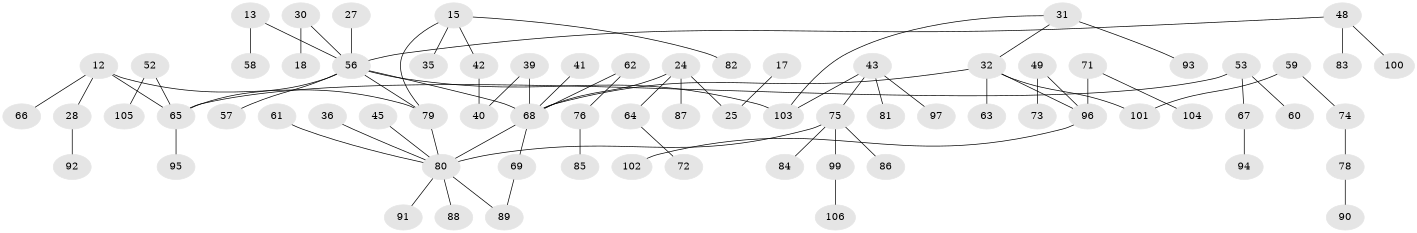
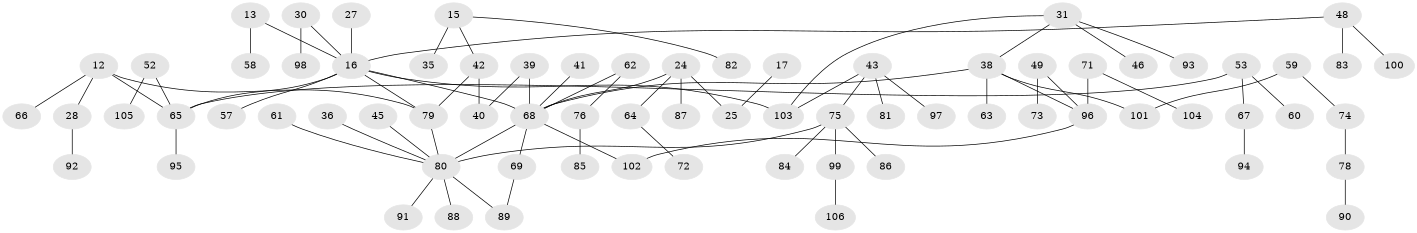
(402, 58) -> (450, 95)
(301, 66) -> (301, 66)
(351, 66) -> (351, 66)
(987, 66) -> (987, 66)
none -> (1138, 66)
none -> (575, 139)
